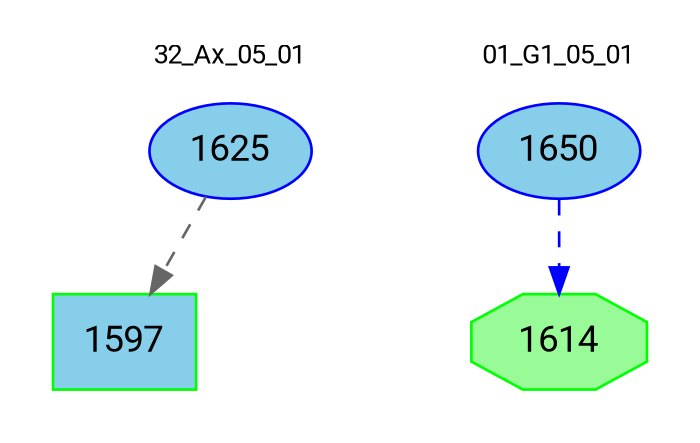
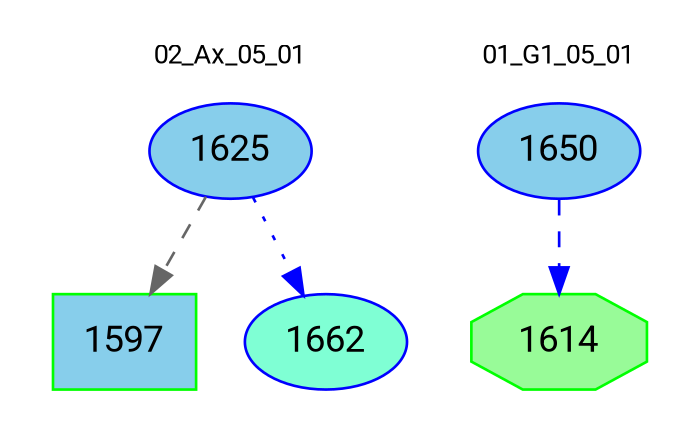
(231, 57) -> (231, 57)
none -> (326, 342)
